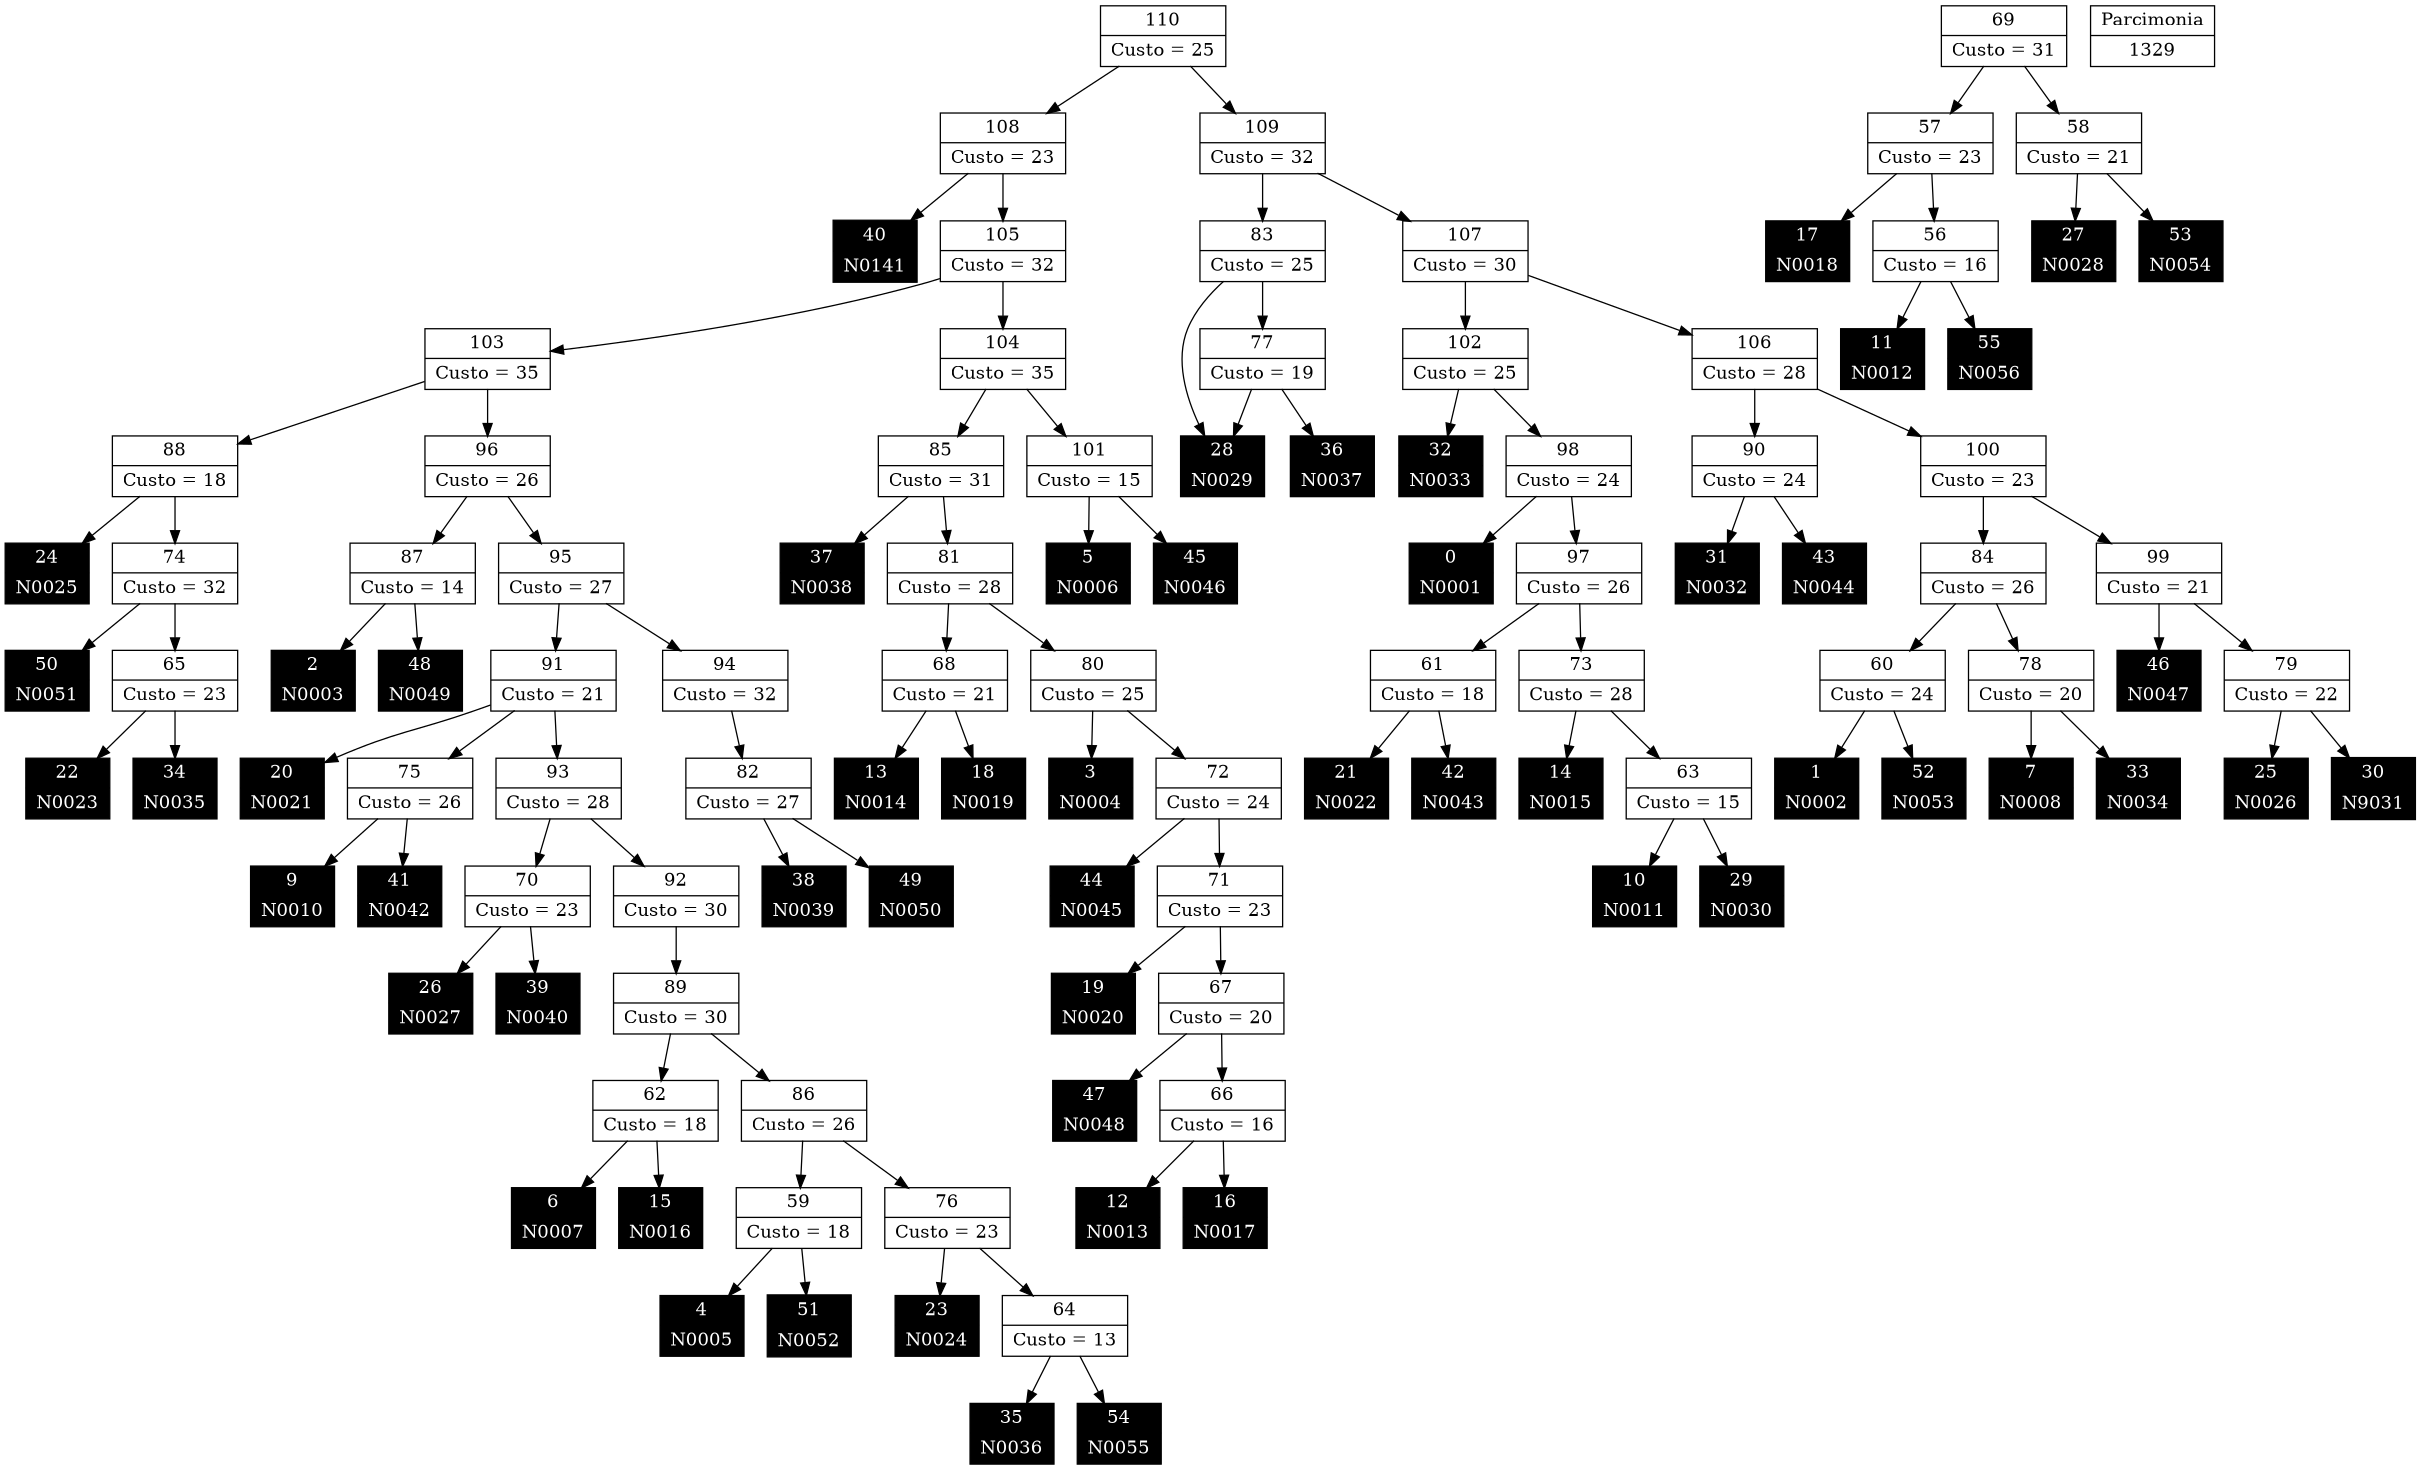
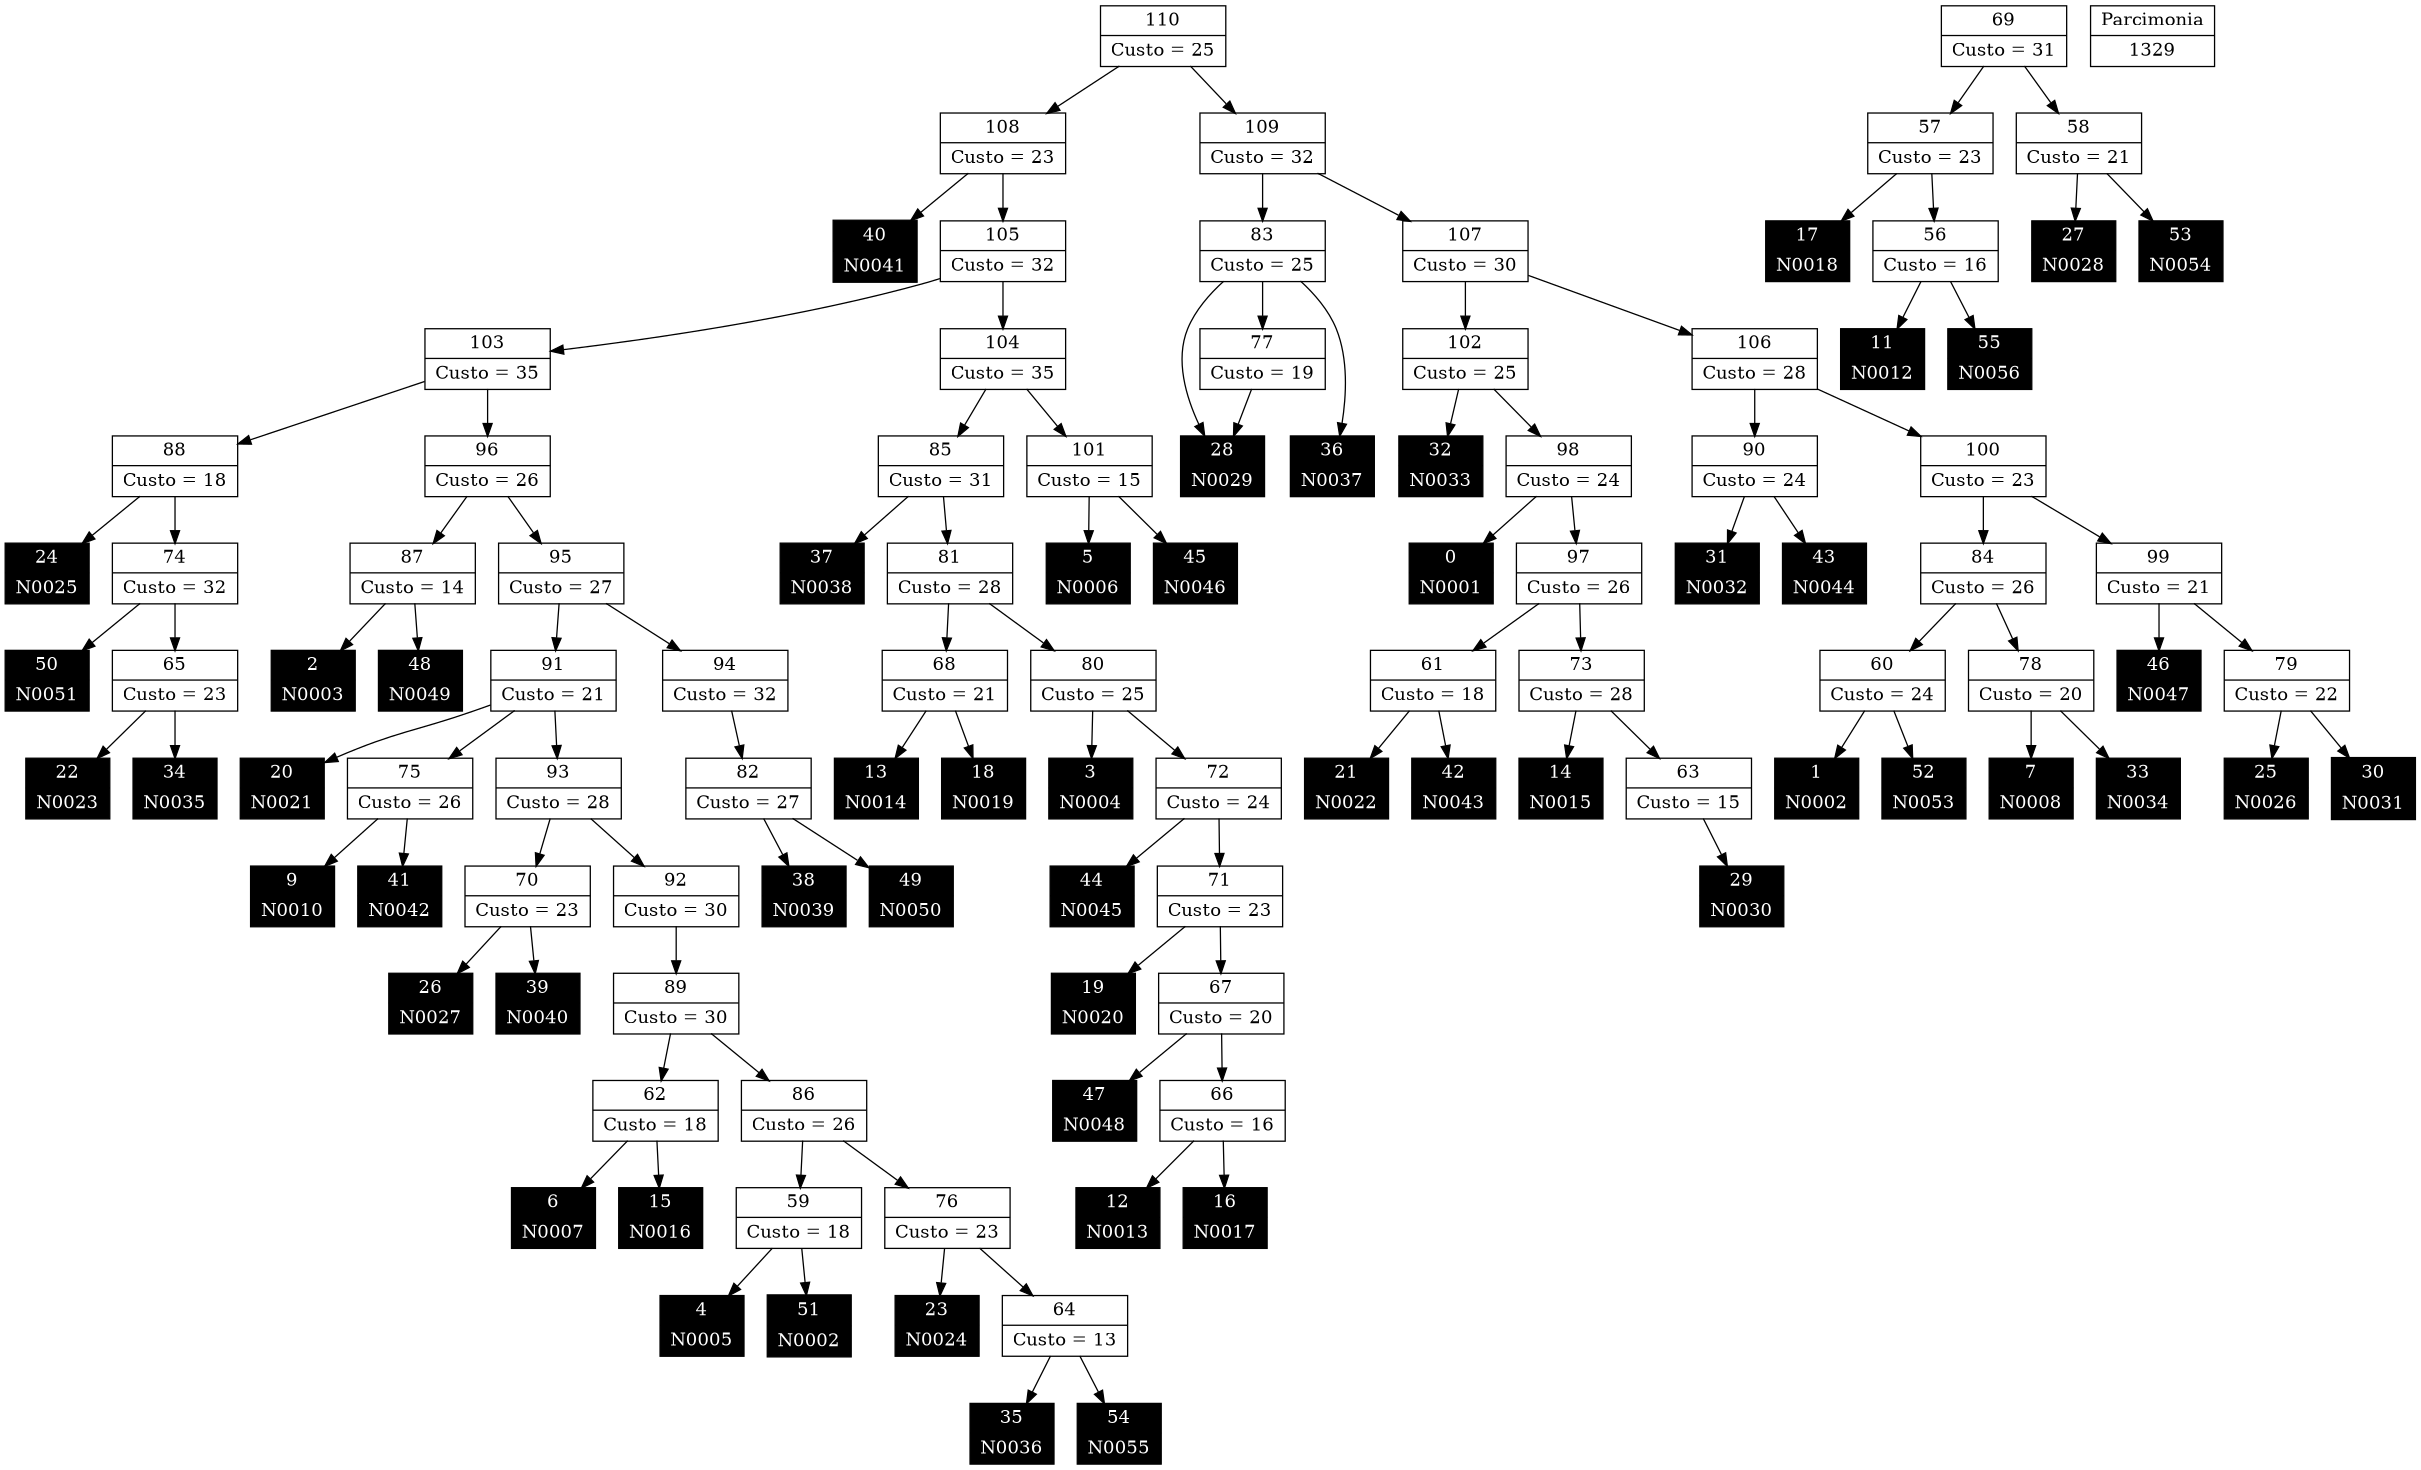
(875, 266) -> (875, 266)
(1294, 407) -> (1341, 346)
(2373, 803) -> (2373, 803)
(1635, 896) -> none
(809, 1341) -> (809, 1341)
